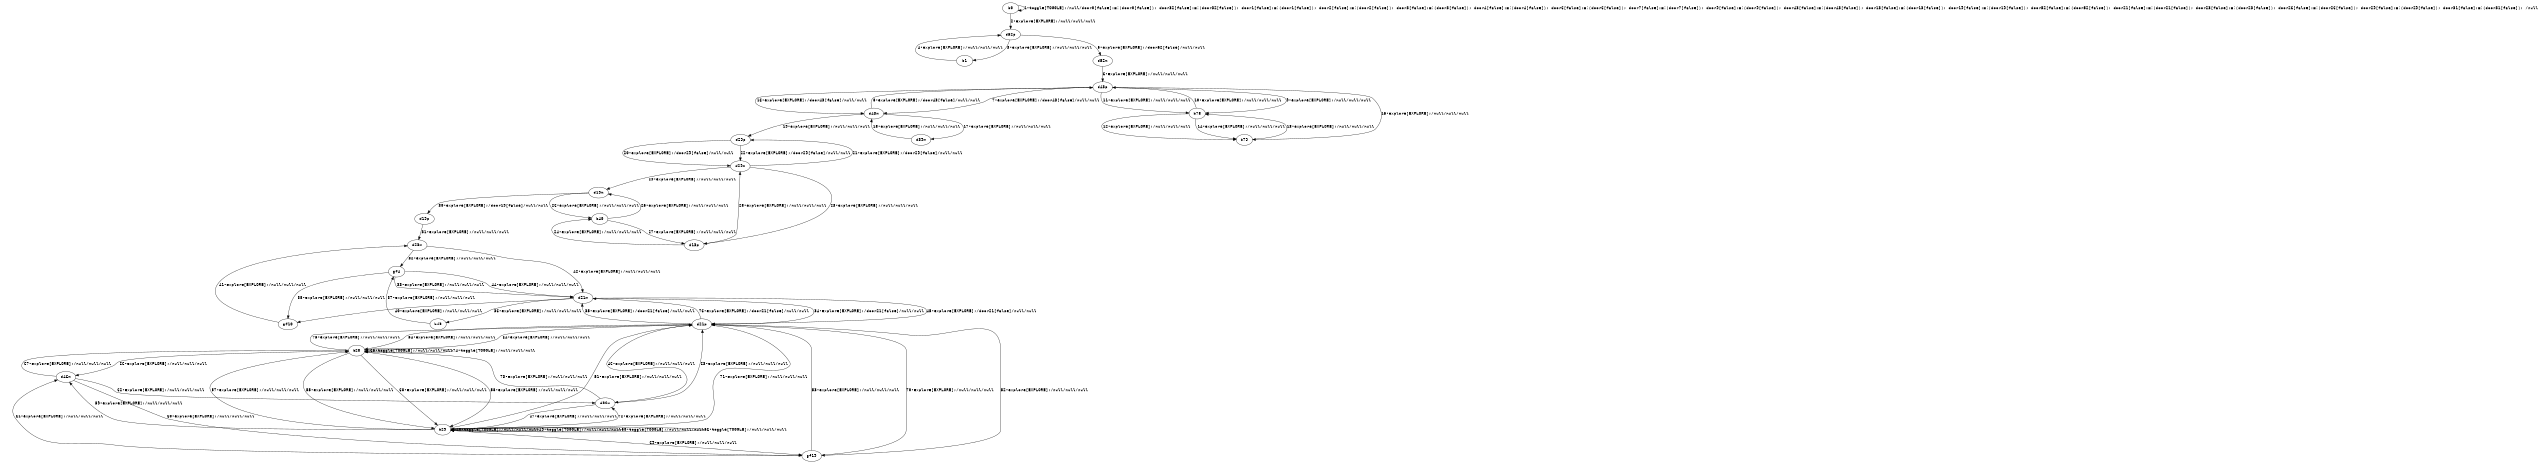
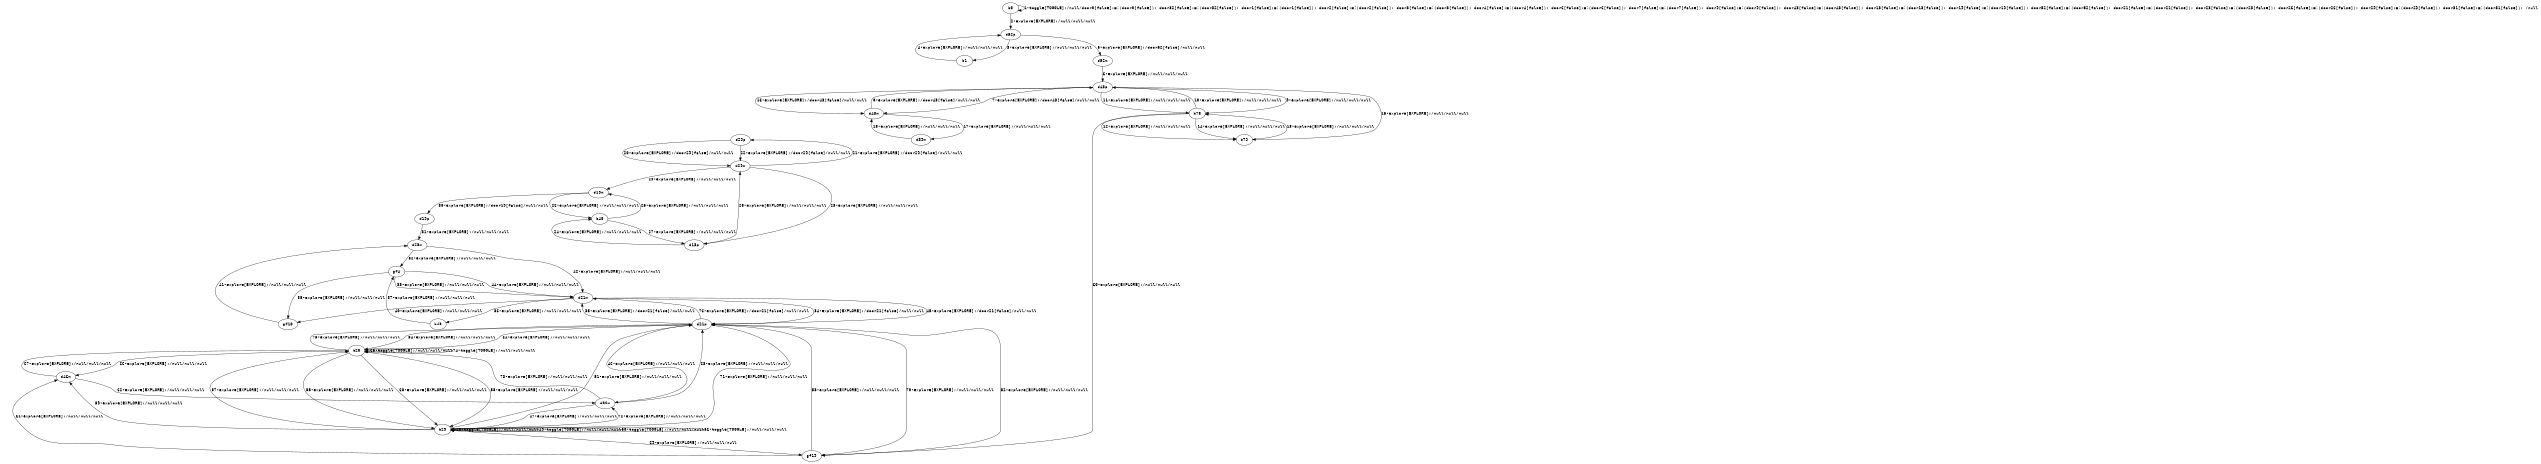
(806, 120) -> none
(432, 444) -> (1093, 366)
